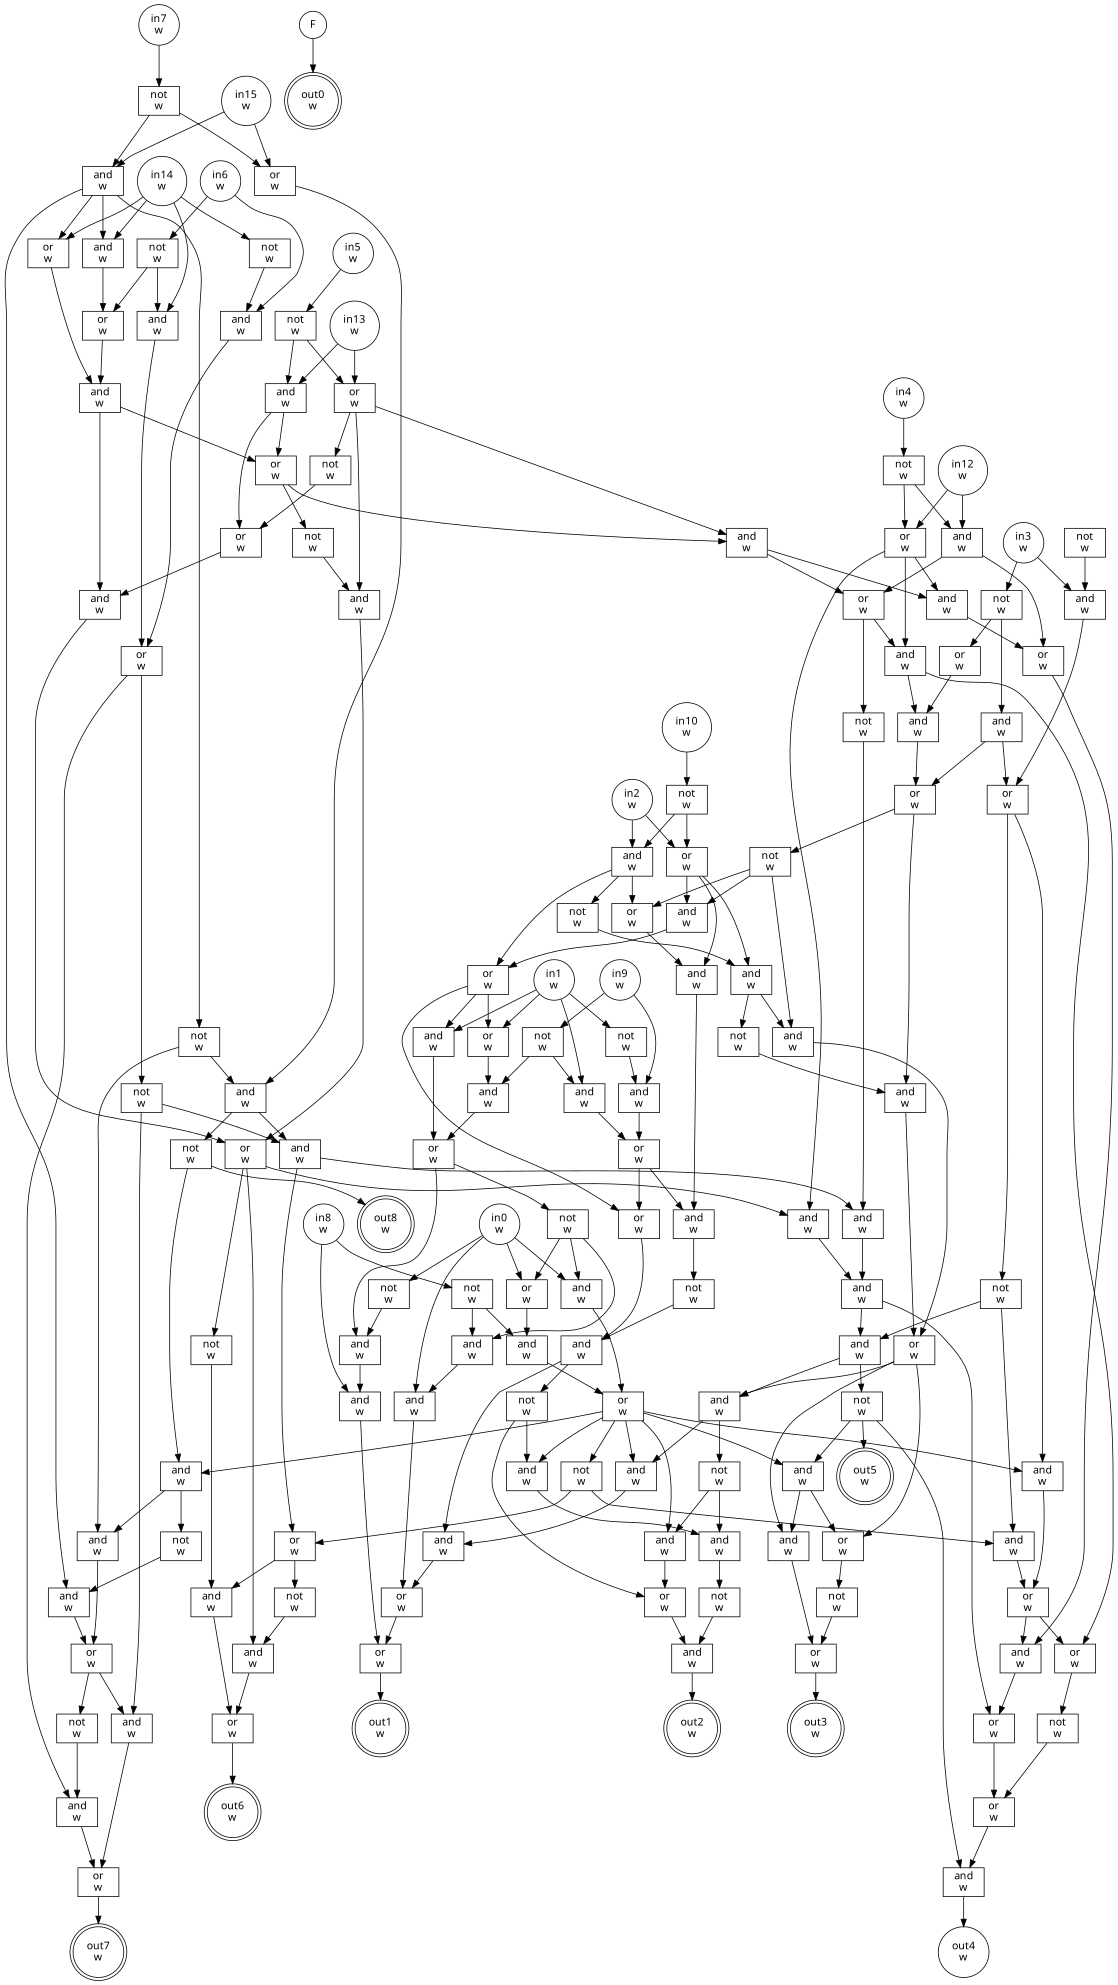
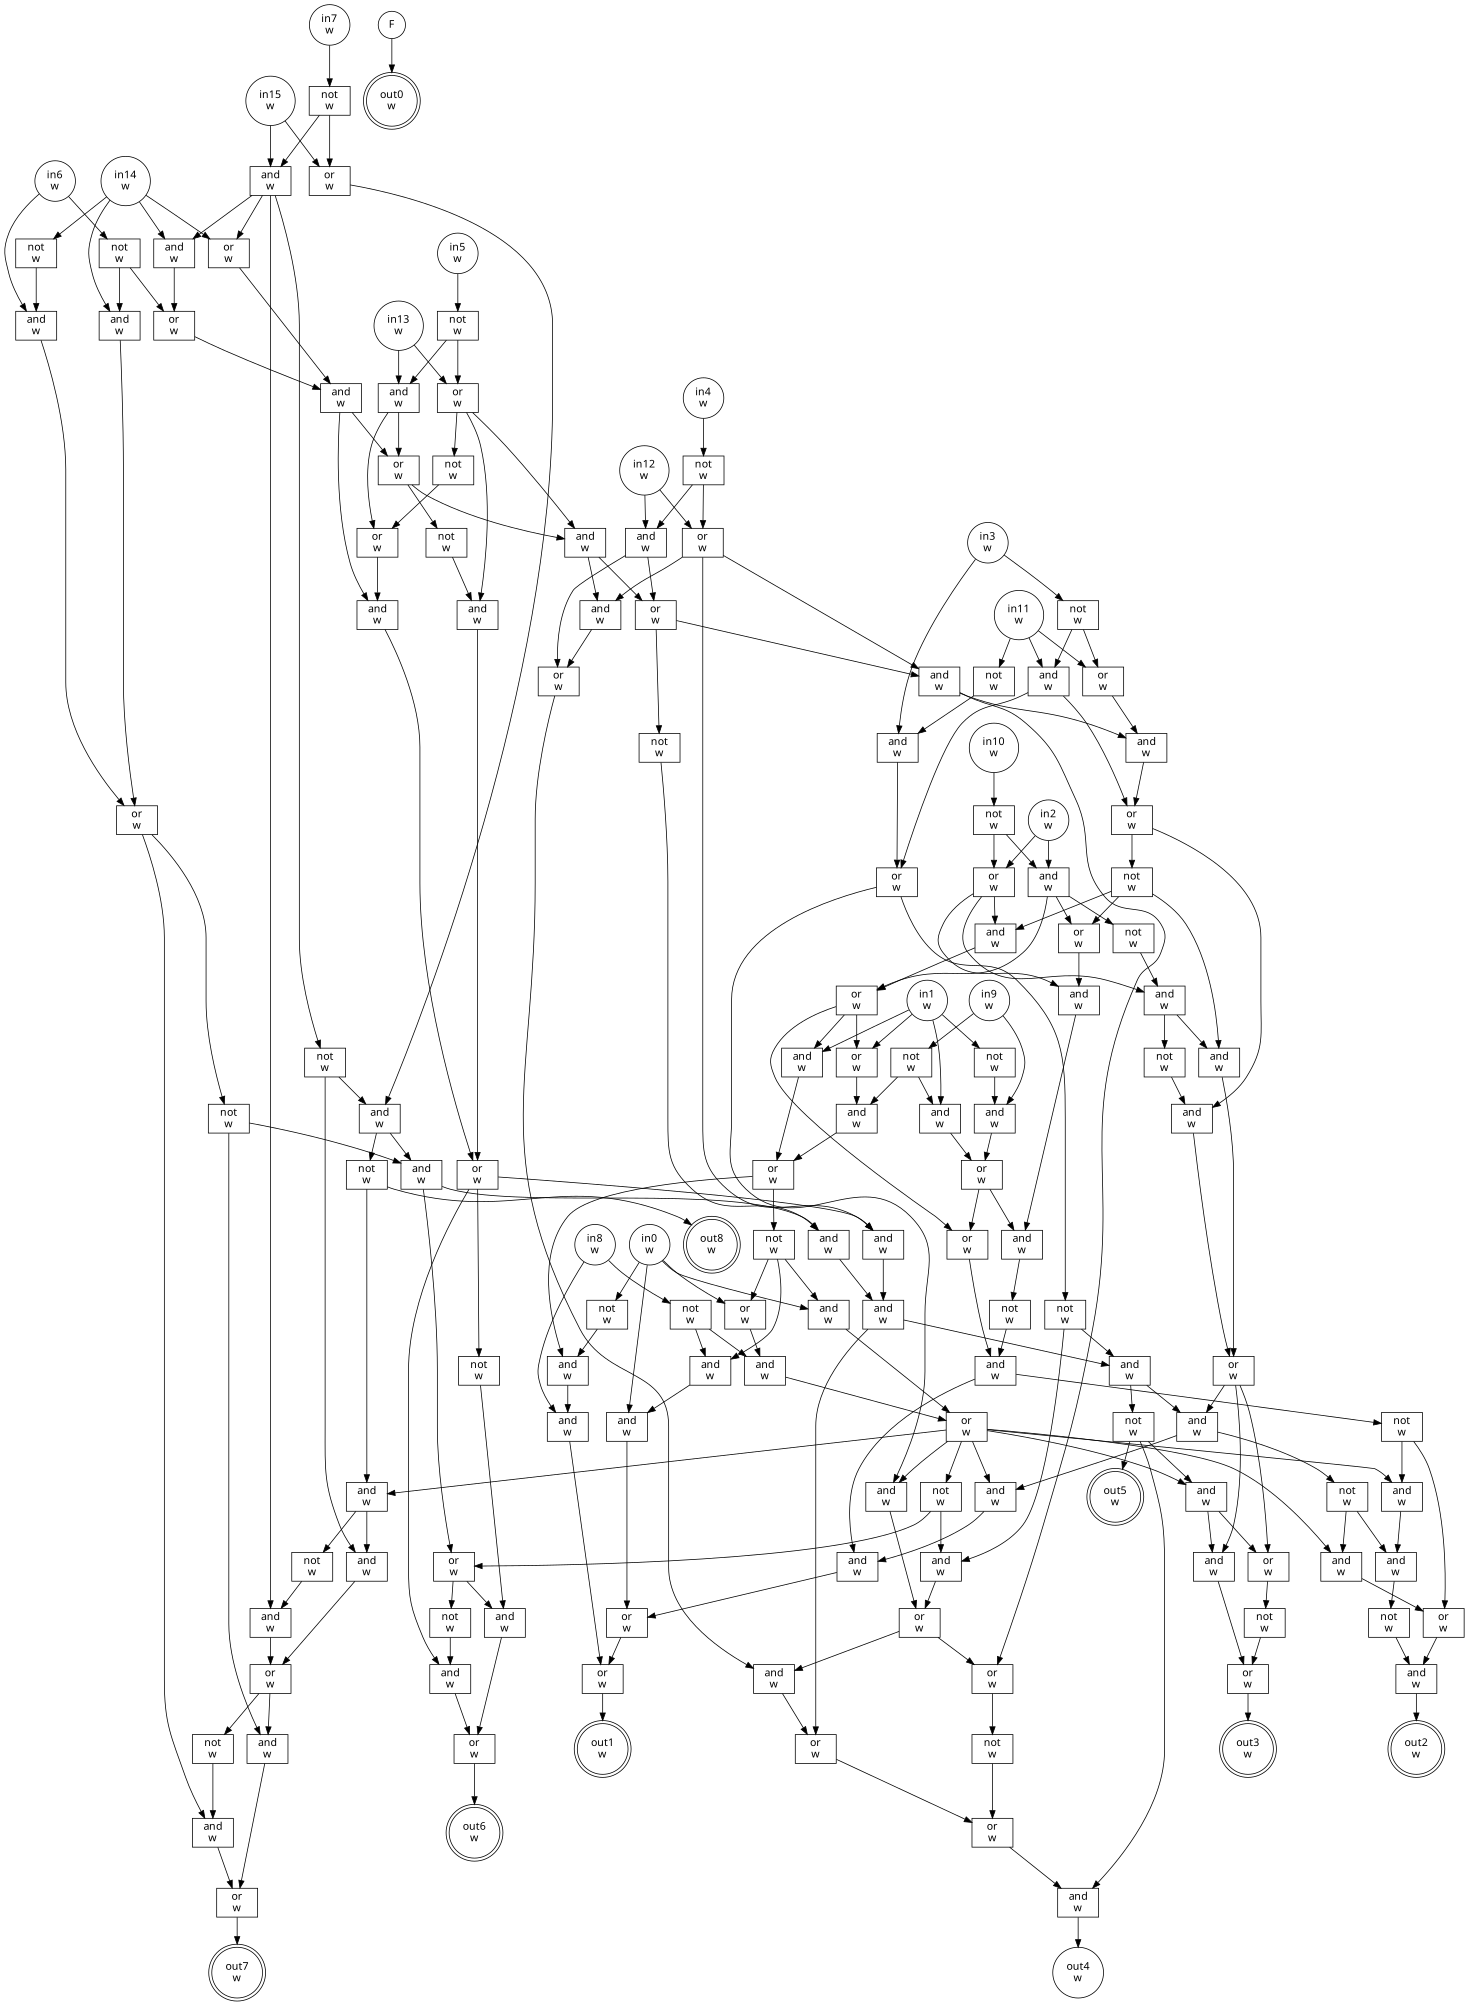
none -> (1019, 615)
